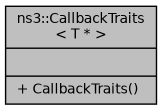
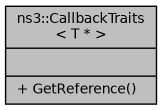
(78, 89) -> (77, 89)
